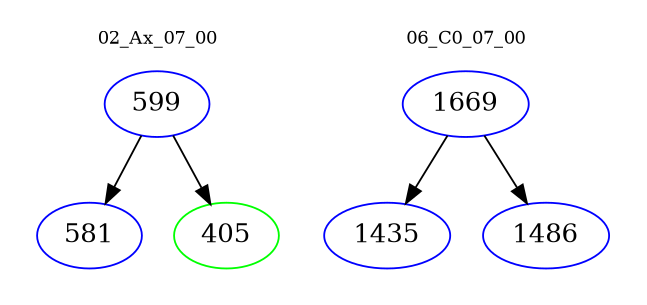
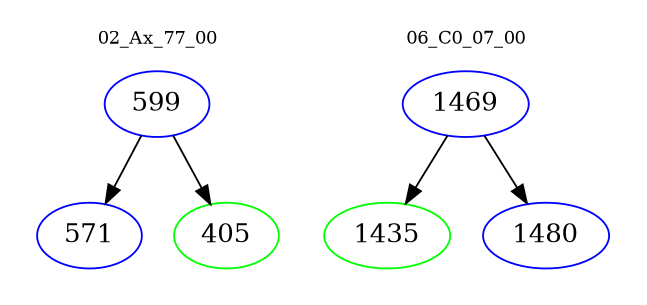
(158, 39) -> (158, 39)
(466, 104) -> (466, 104)
(89, 236) -> (89, 236)
(387, 236) -> (387, 236)
(546, 236) -> (546, 236)
